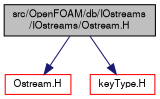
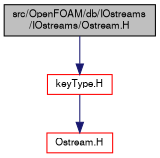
(60, 51) -> (80, 108)
